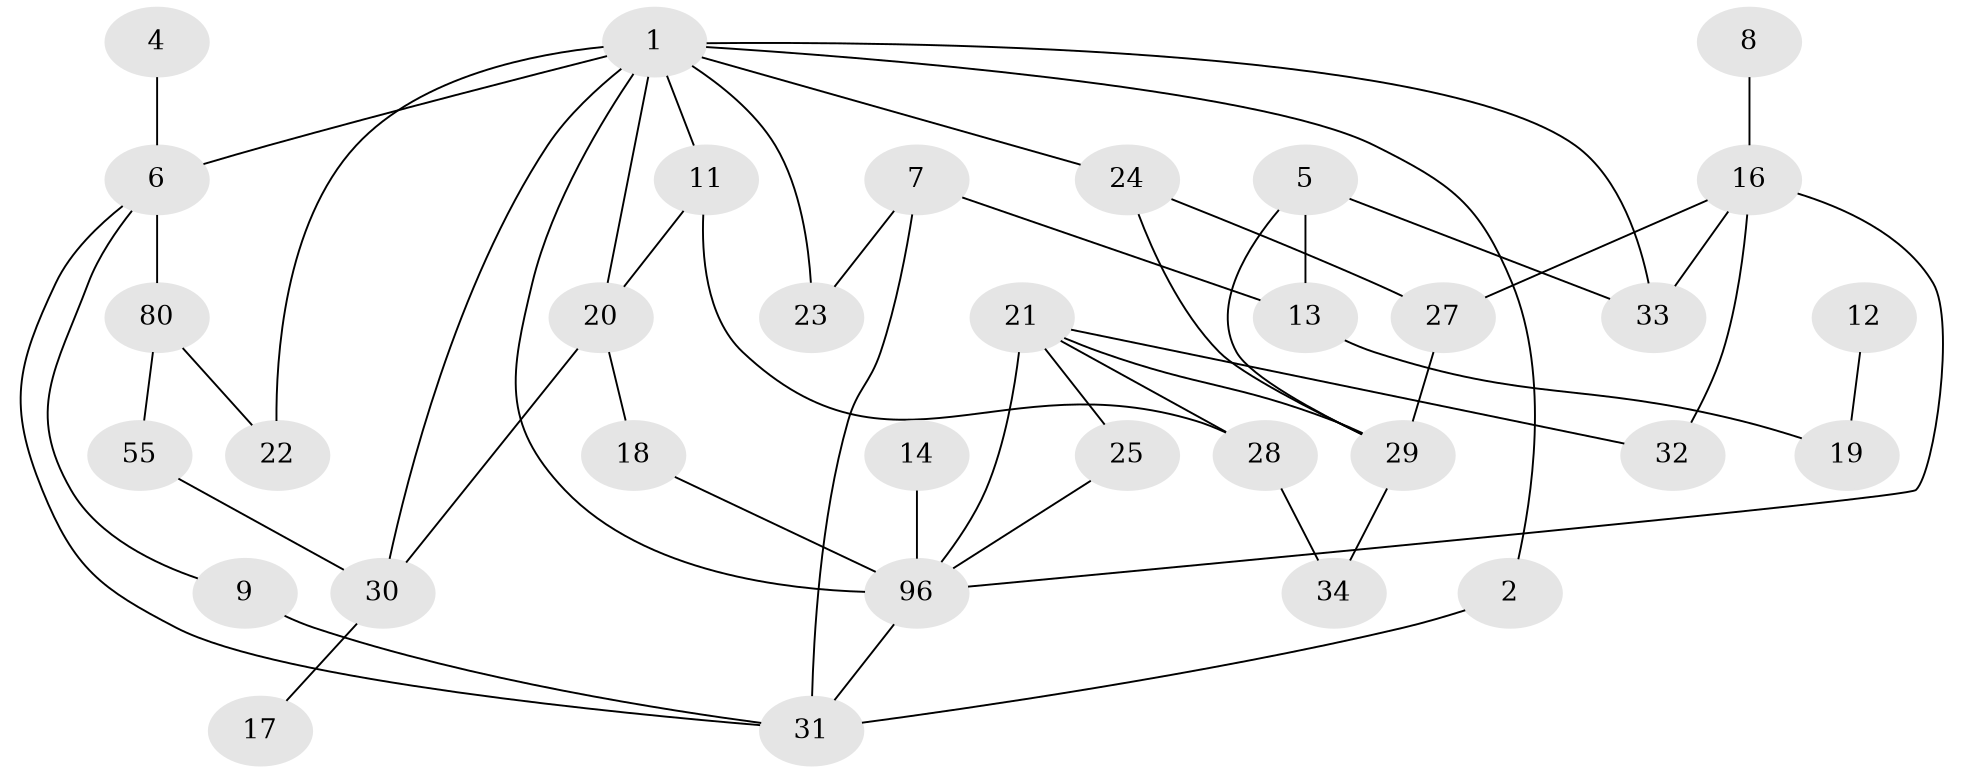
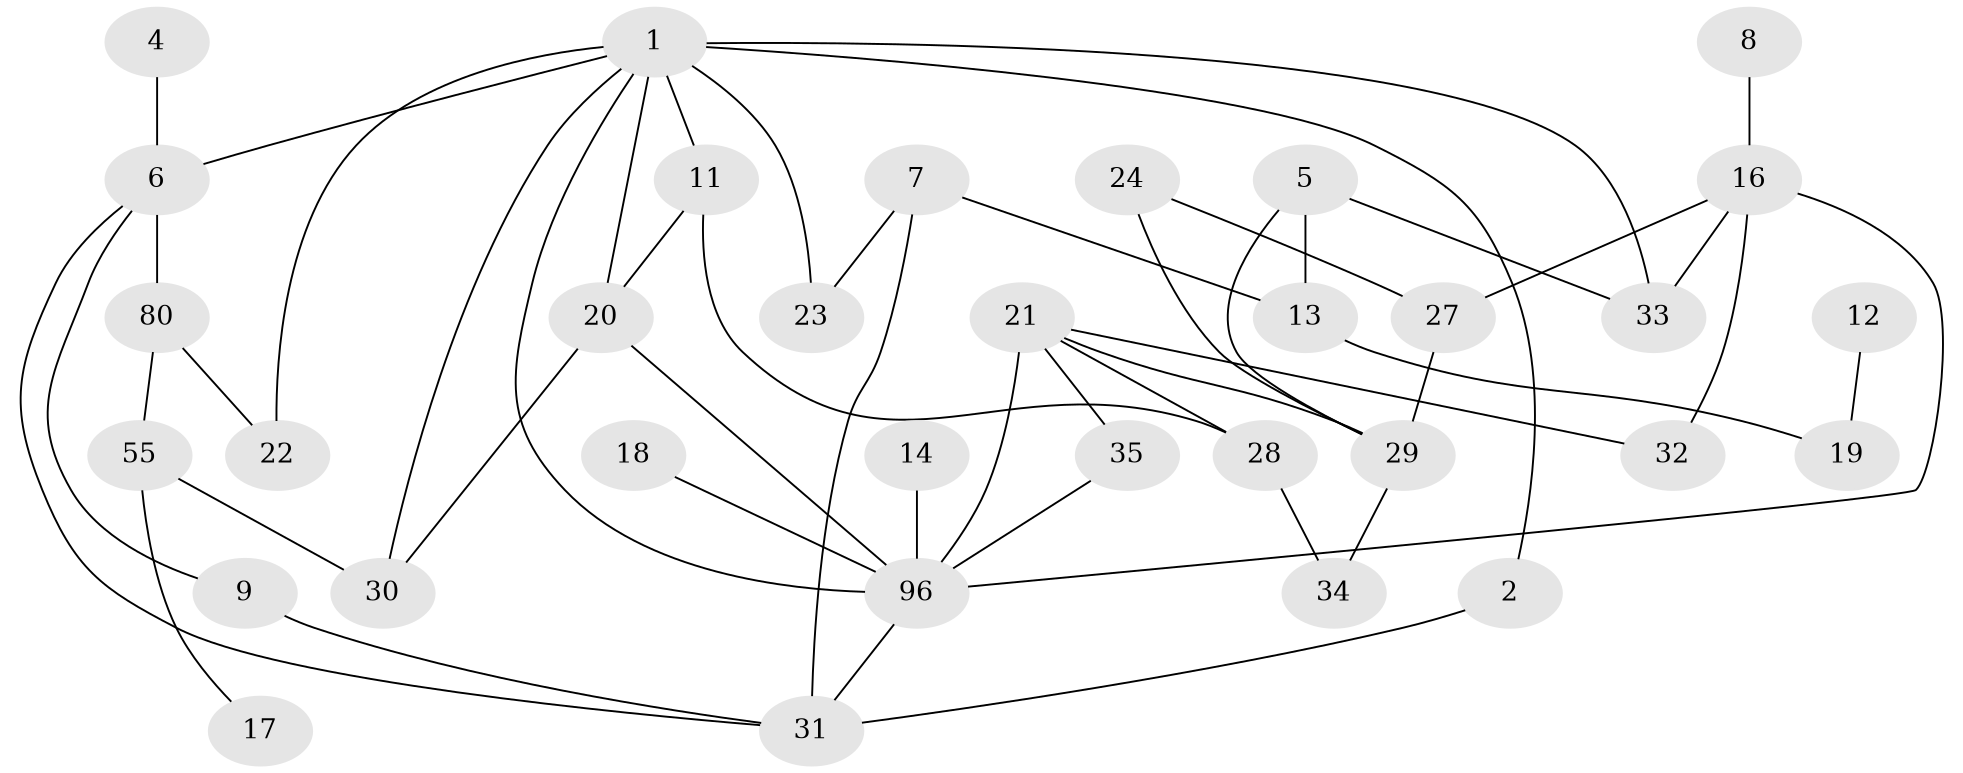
(891, 111) -> none
(617, 386) -> (759, 455)
(1127, 456) -> (1127, 456)
(325, 658) -> (167, 605)
